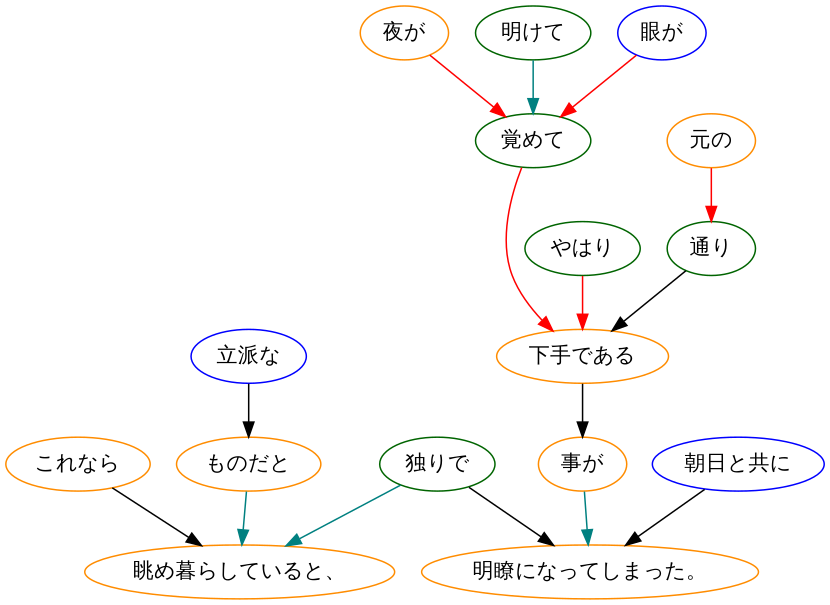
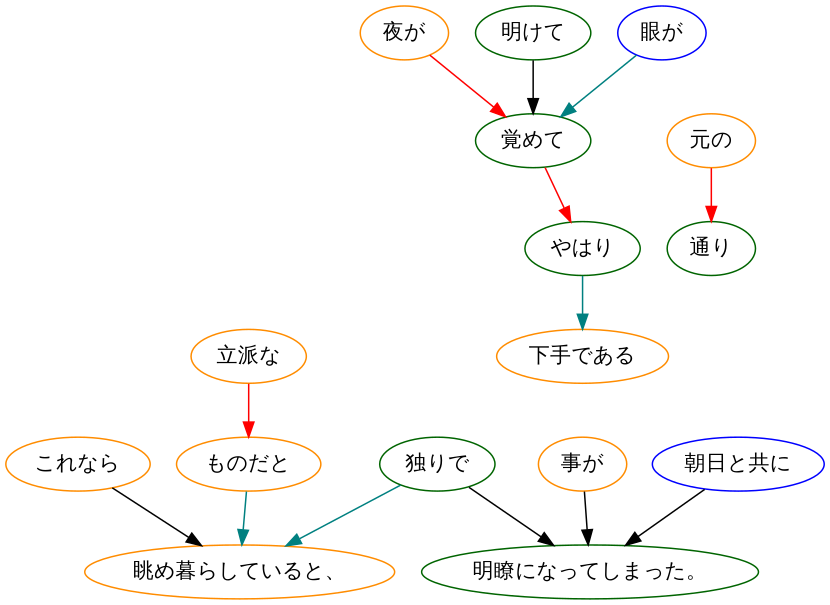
(533, 79) -> (533, 79)
(604, 81) -> (604, 81)
(506, 248) -> (555, 188)
(583, 295) -> (583, 295)
(655, 296) -> none
(249, 356) -> (249, 356)
(249, 403) -> (249, 403)
(583, 403) -> none
(586, 511) -> (586, 511)
(590, 572) -> (590, 572)
